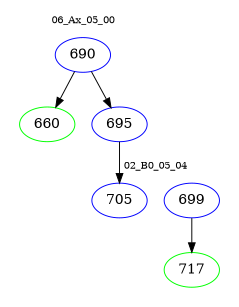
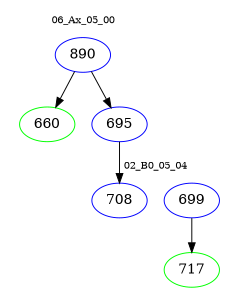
(83, 55) -> (83, 55)
(120, 200) -> (120, 200)
